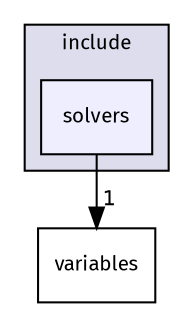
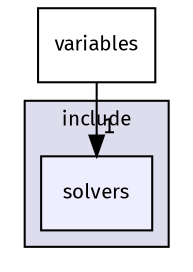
(97, 184) -> (97, 113)
